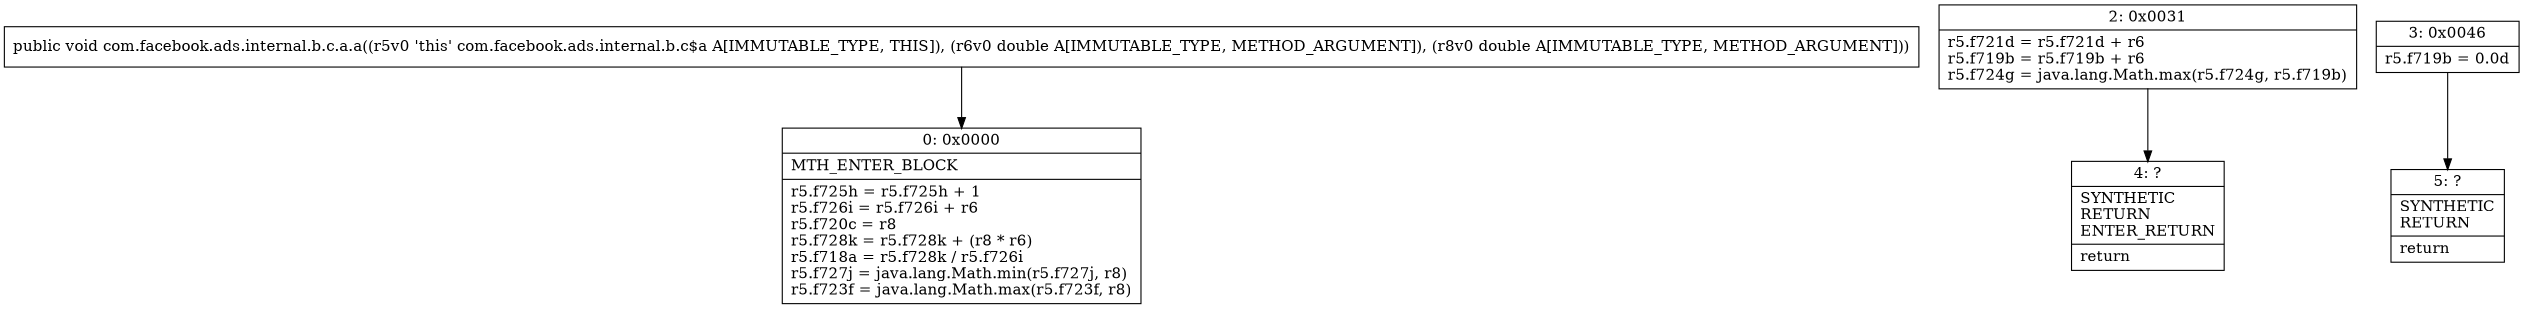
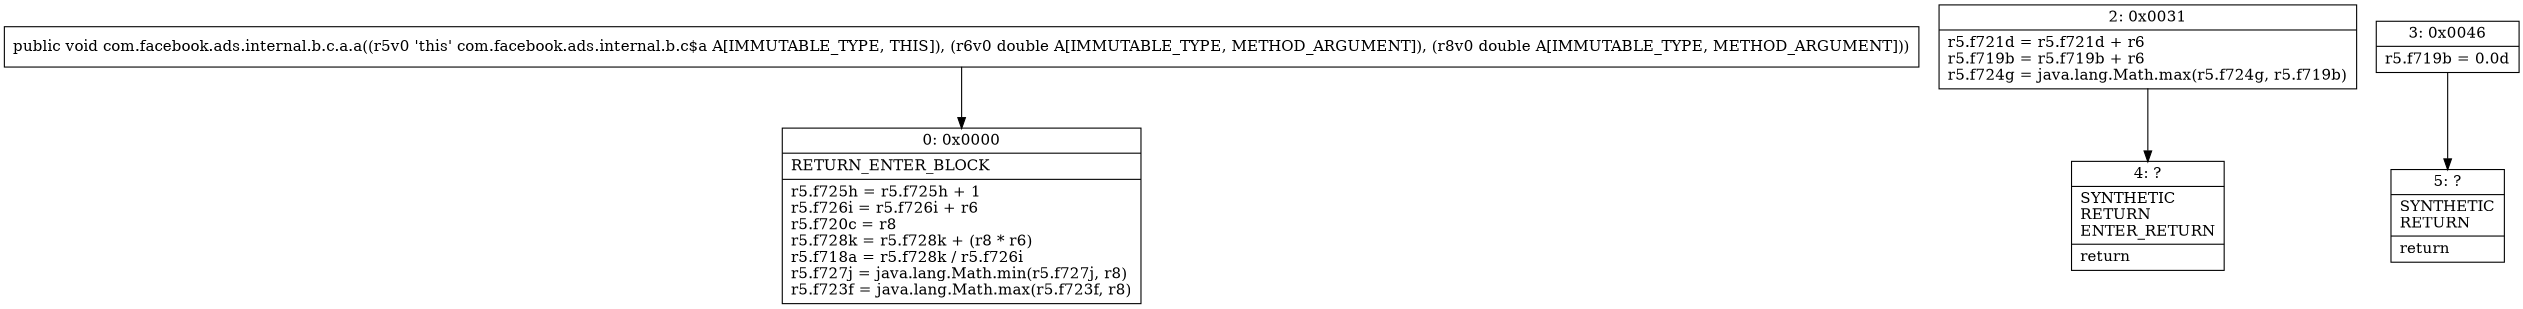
(875, 166) -> (891, 166)
